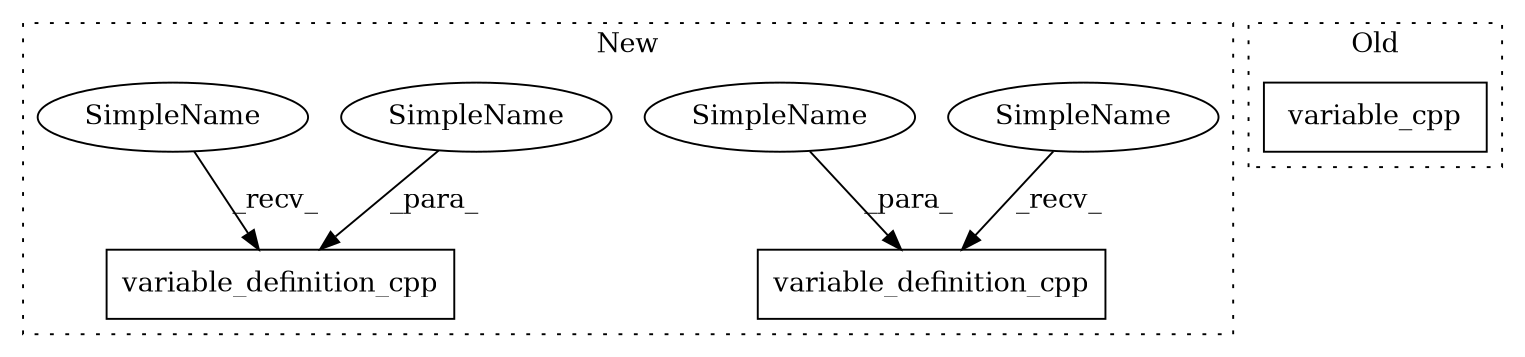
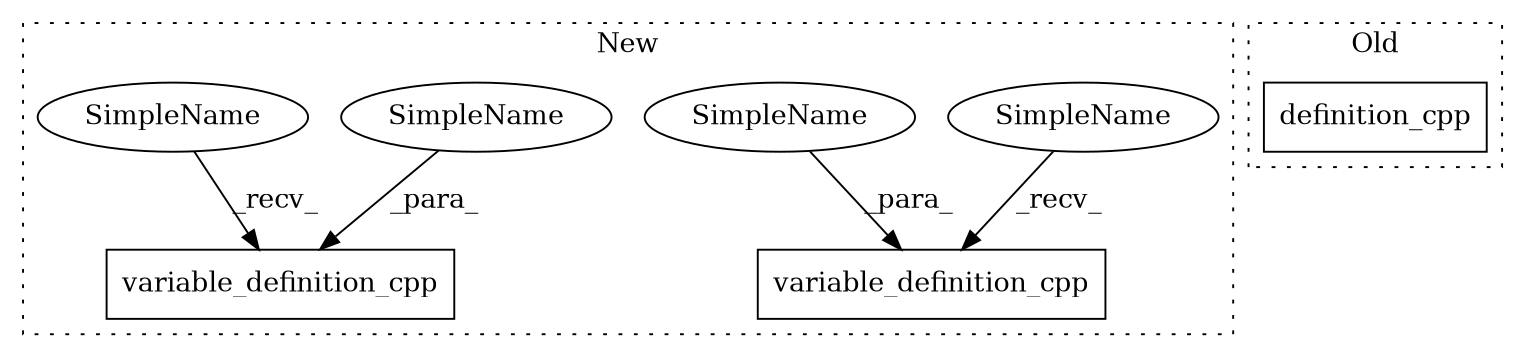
(1375, 117) -> (1375, 117)
